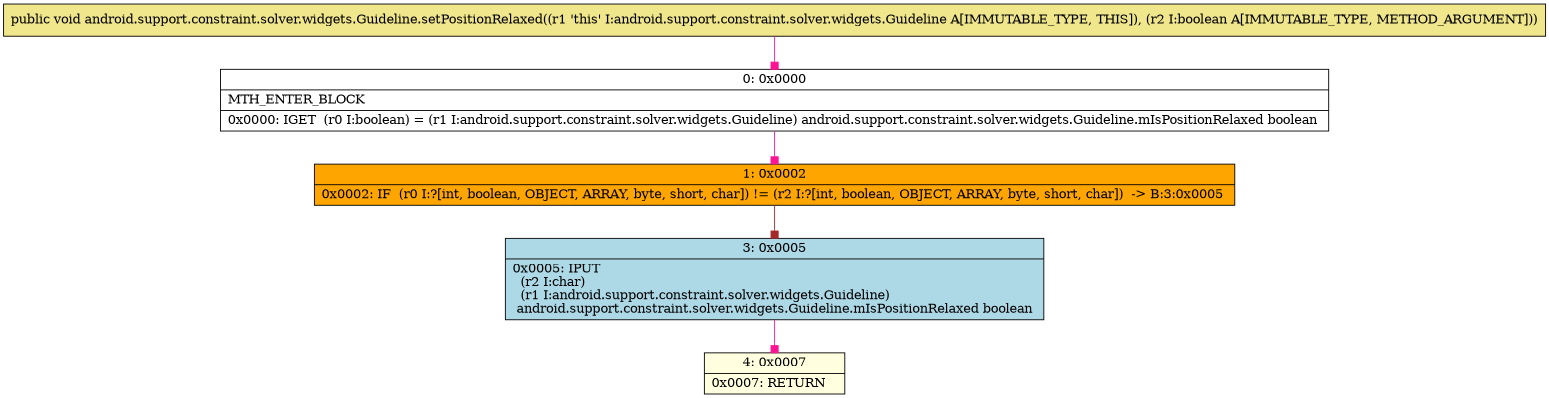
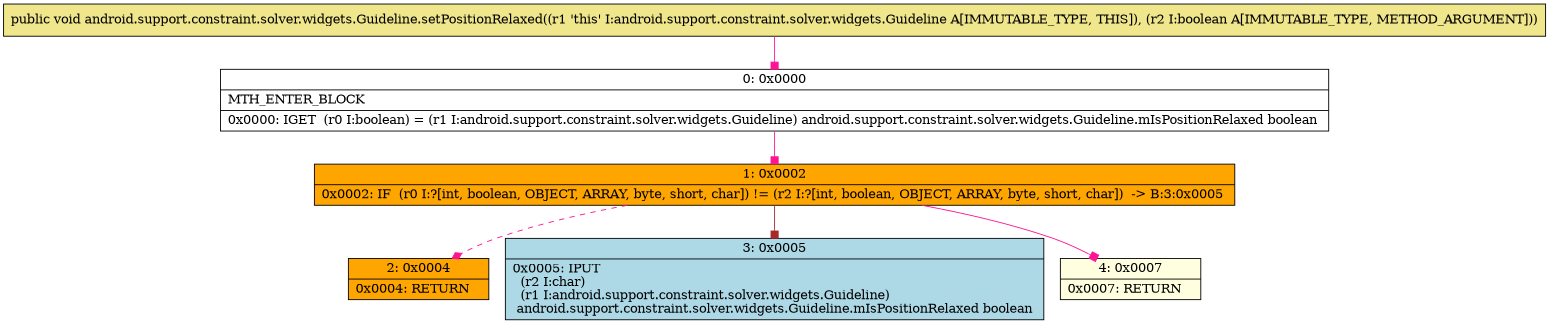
none -> (419, 279)
(775, 332) -> (1007, 224)
